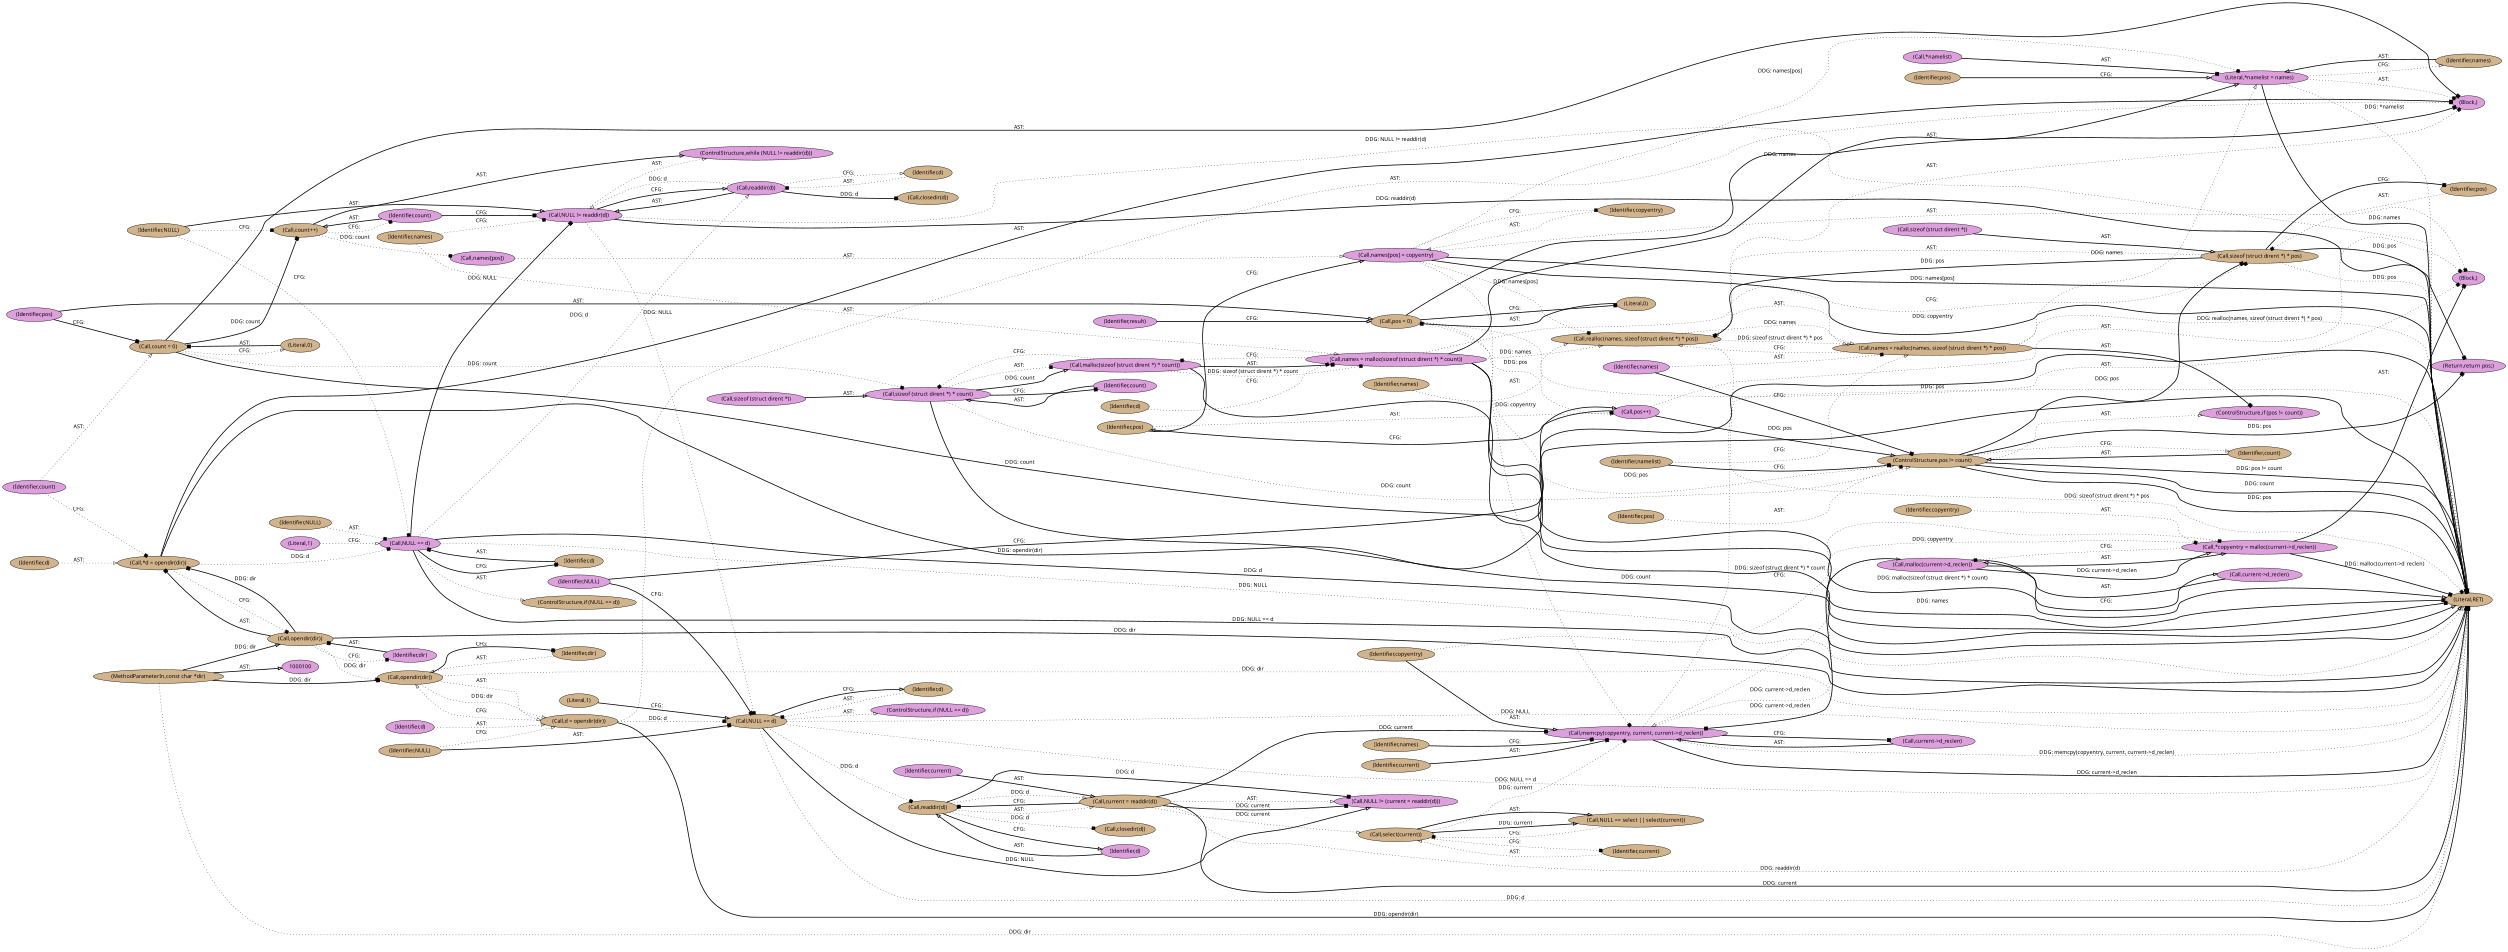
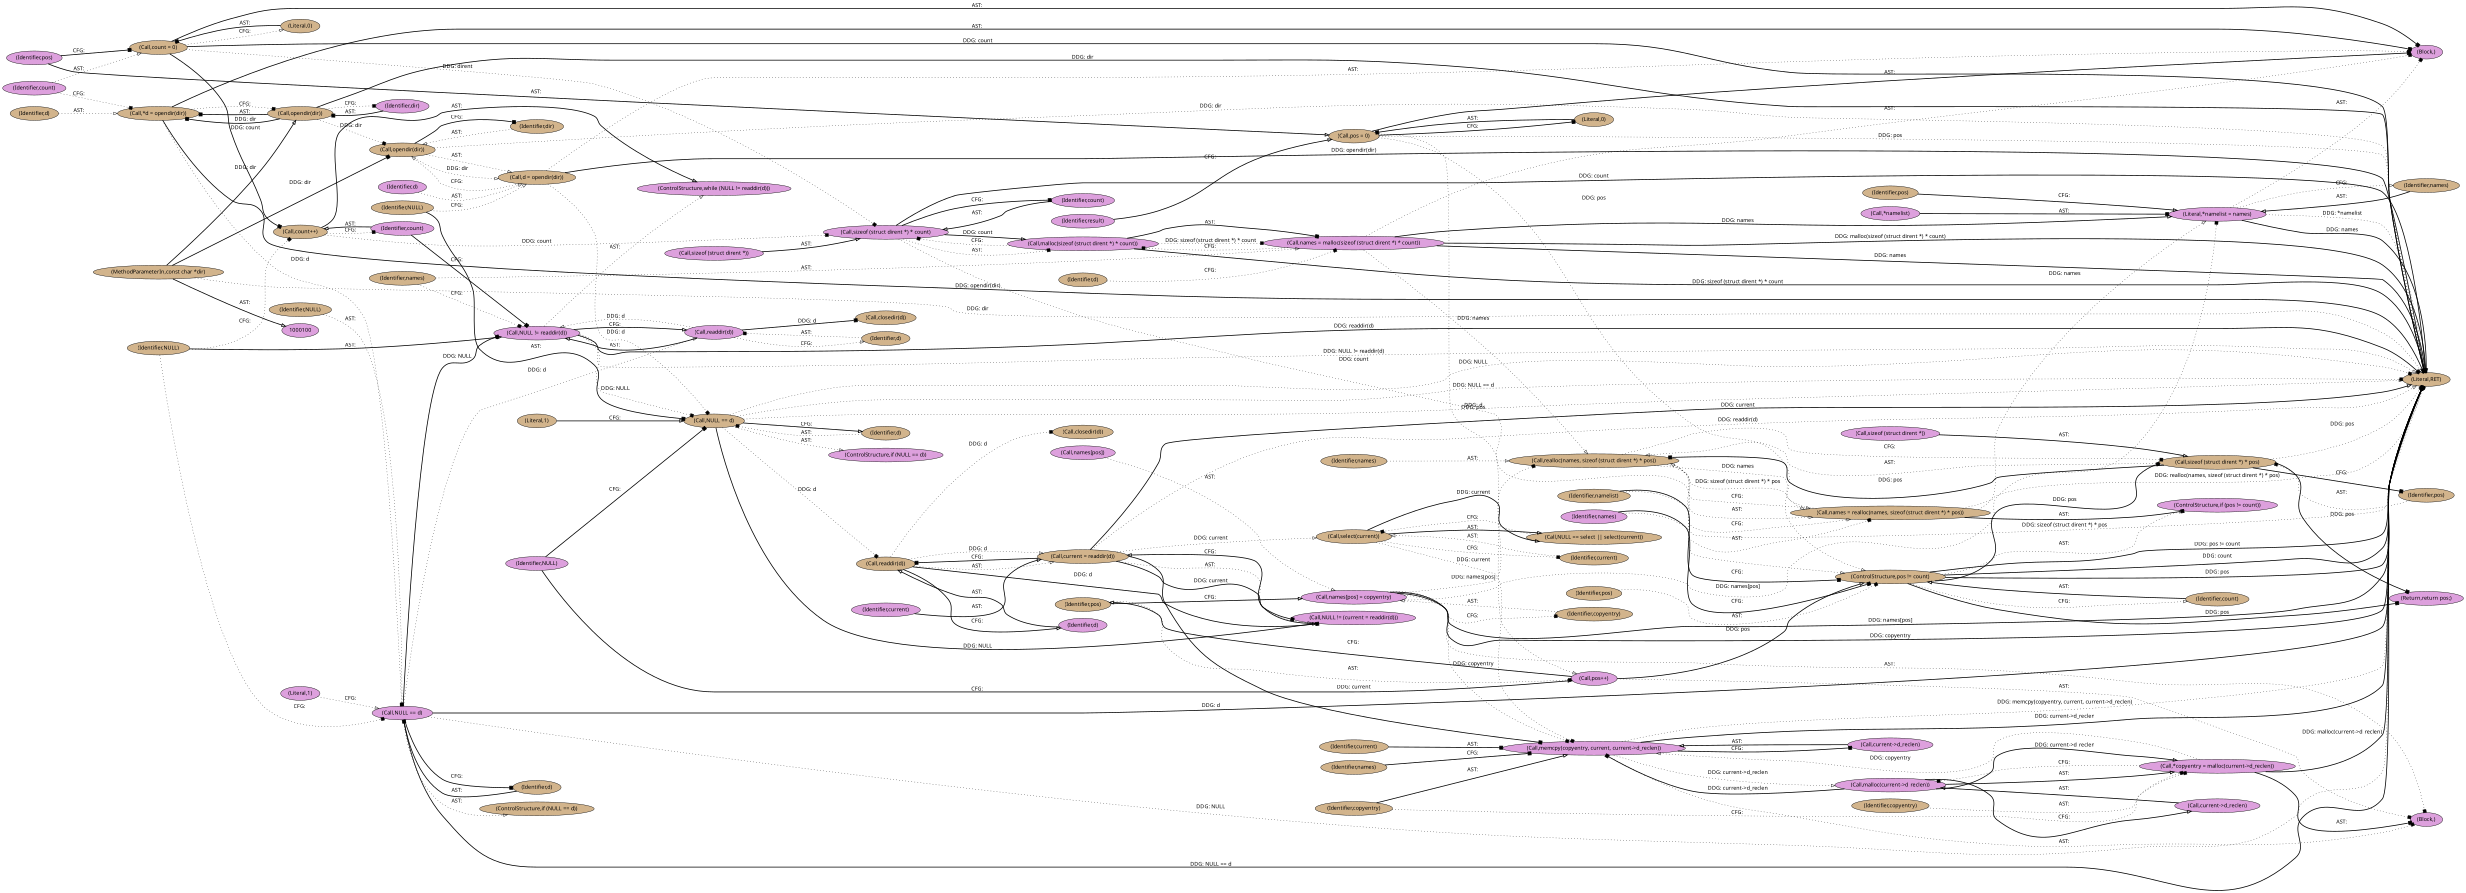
(383, 248) -> (574, 245)
(482, 364) -> (458, 67)
none -> (1247, 559)
